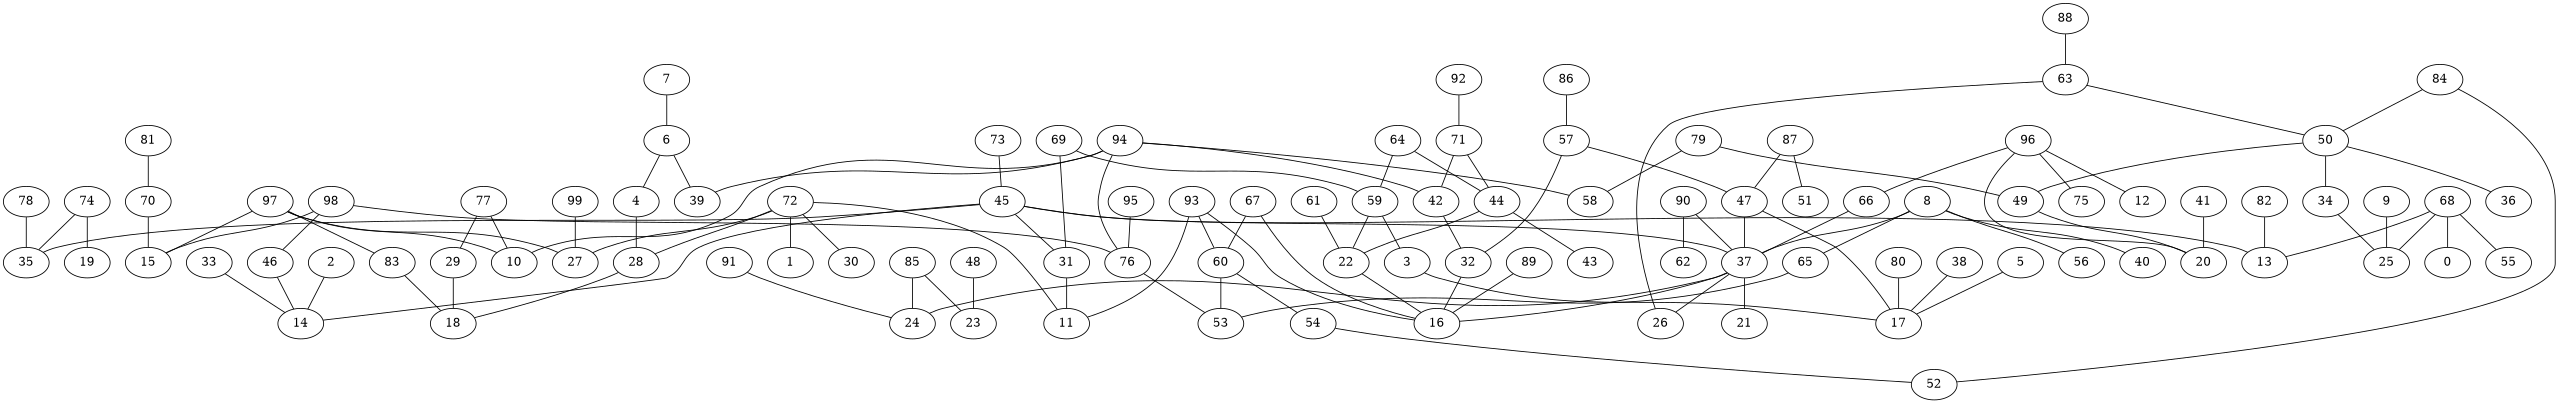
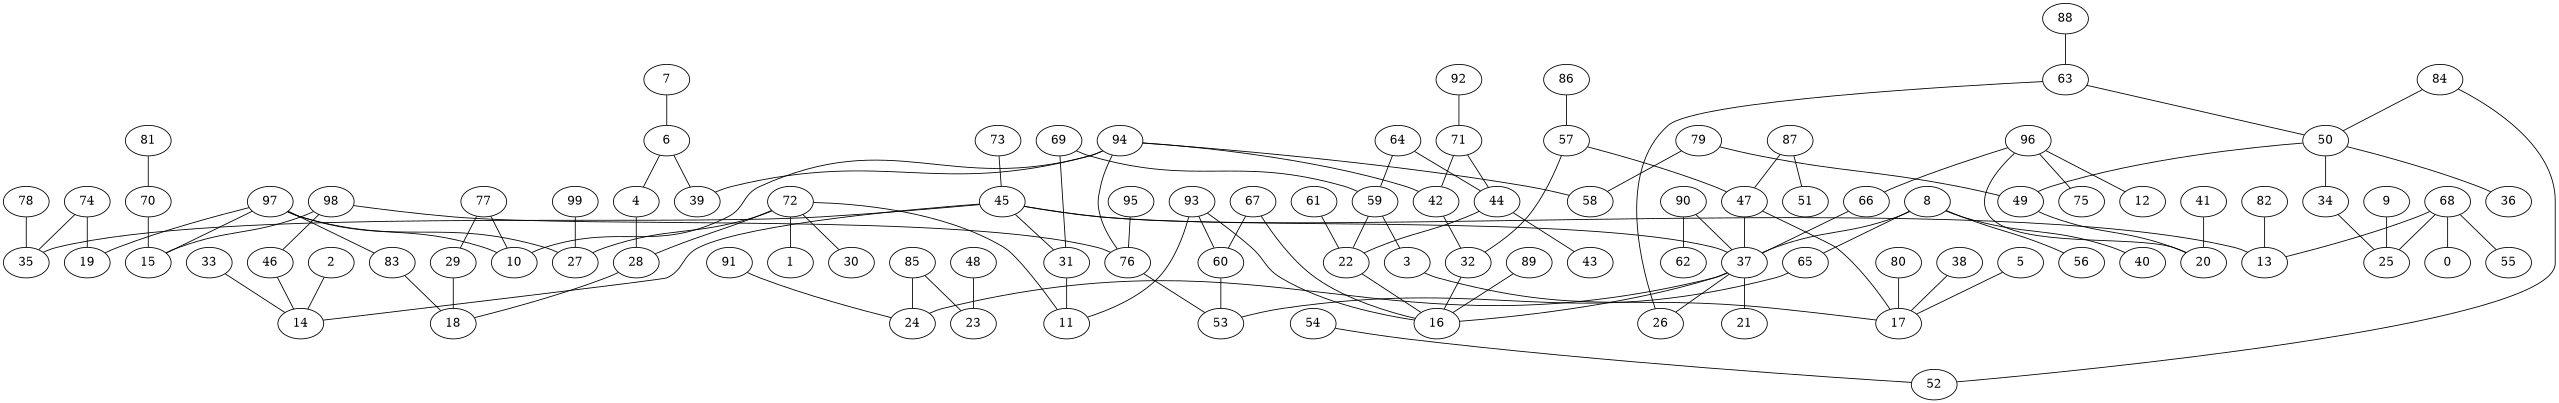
none -> (187, 224)
(1267, 293) -> none
